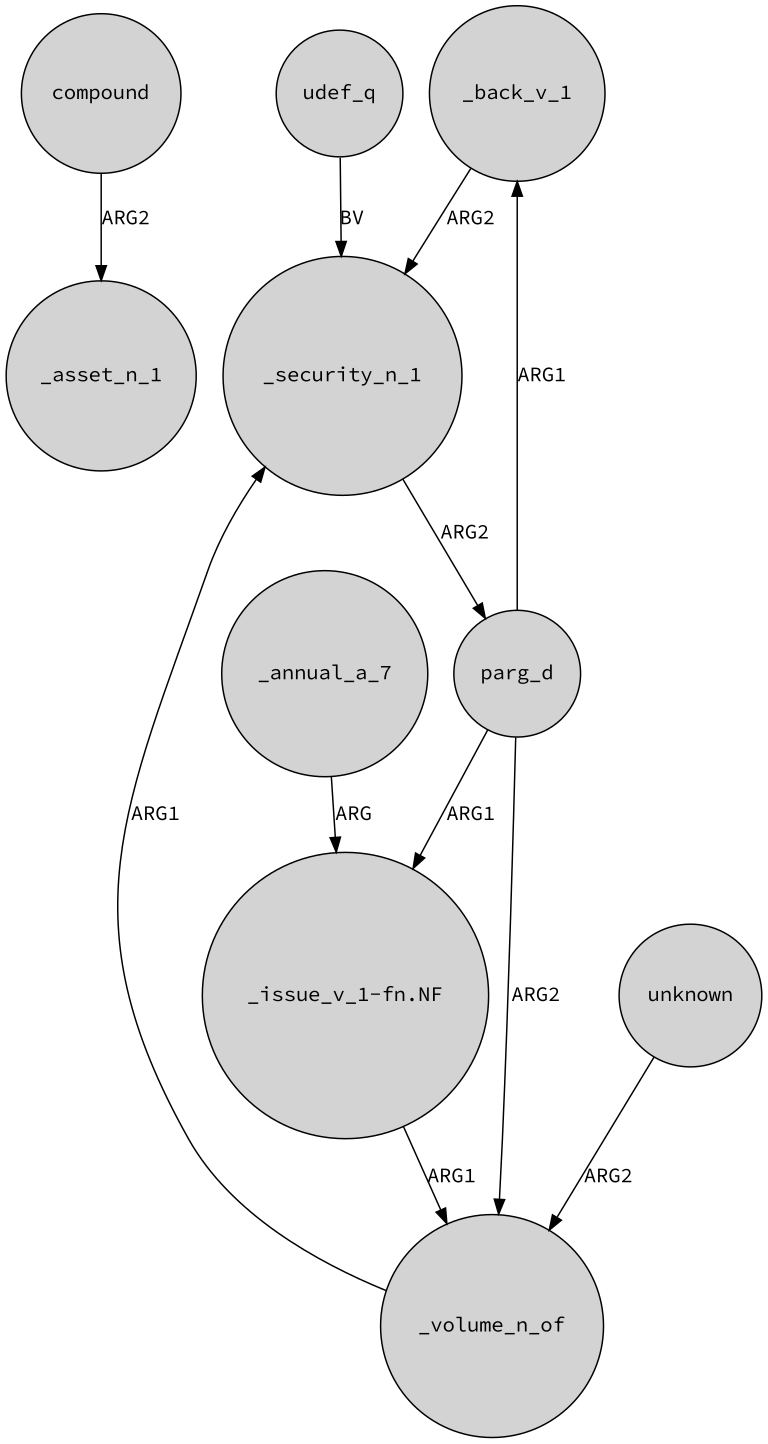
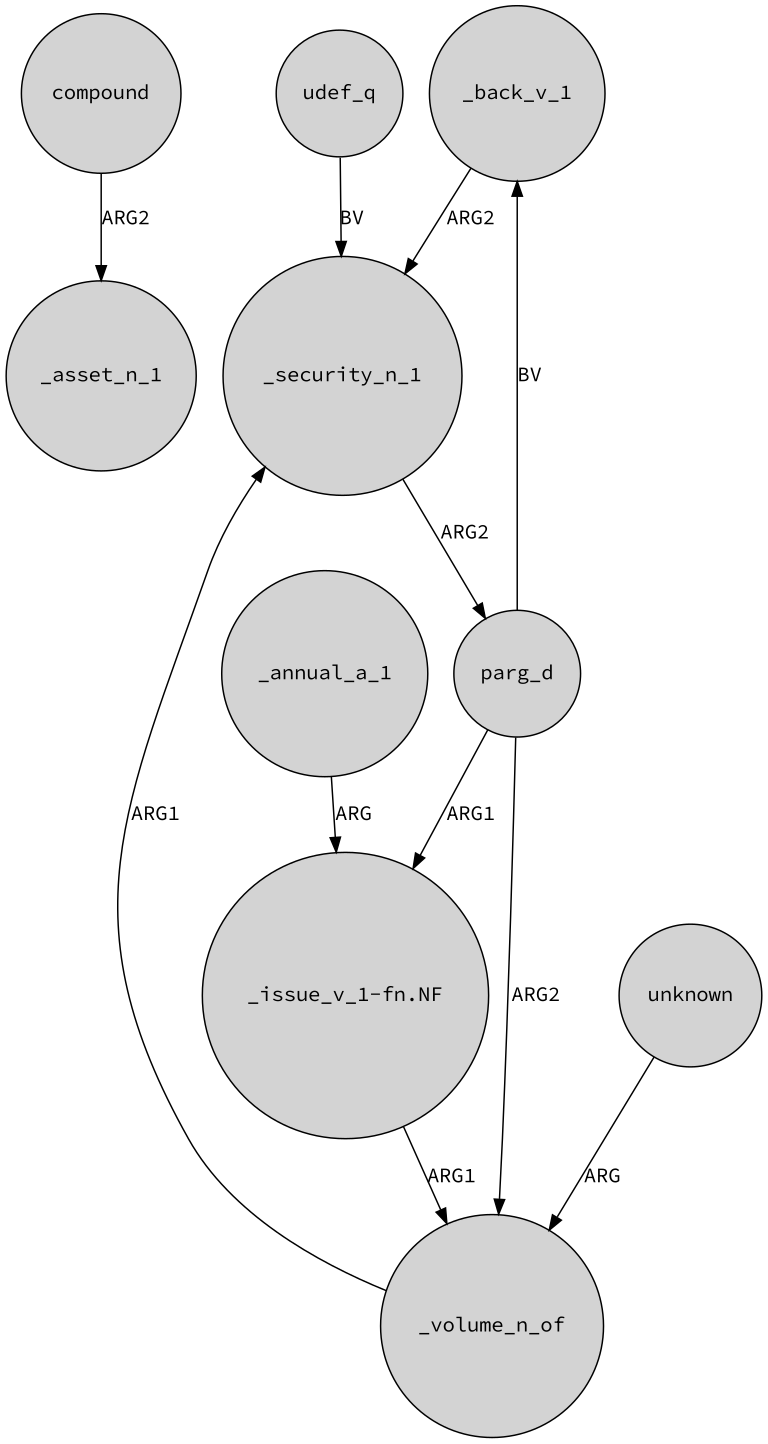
(542, 376) -> (530, 376)
(325, 674) -> (325, 674)
(609, 1177) -> (602, 1177)
